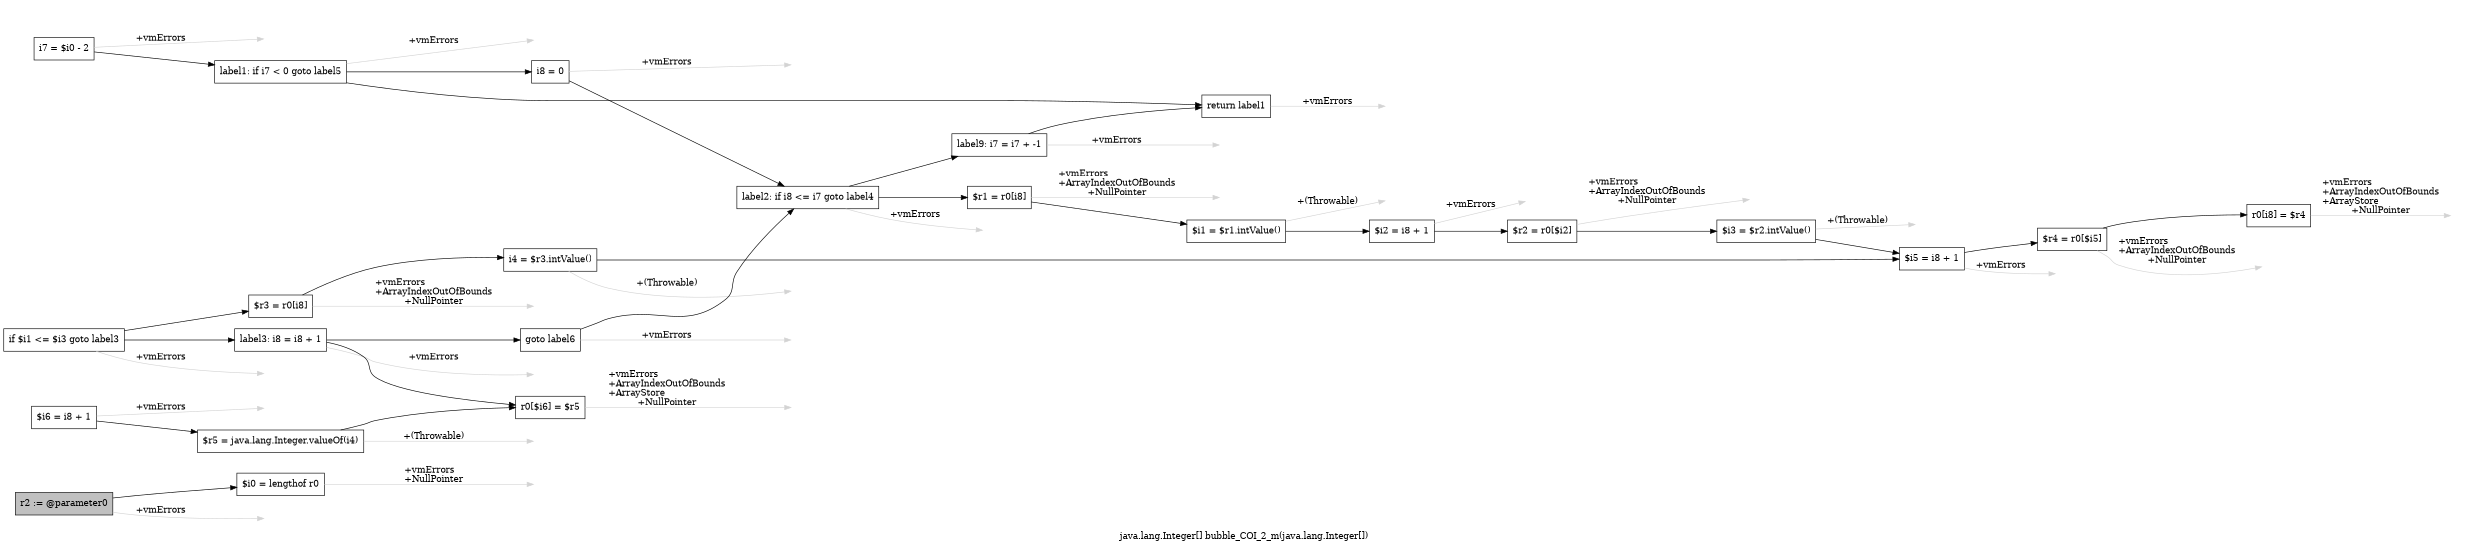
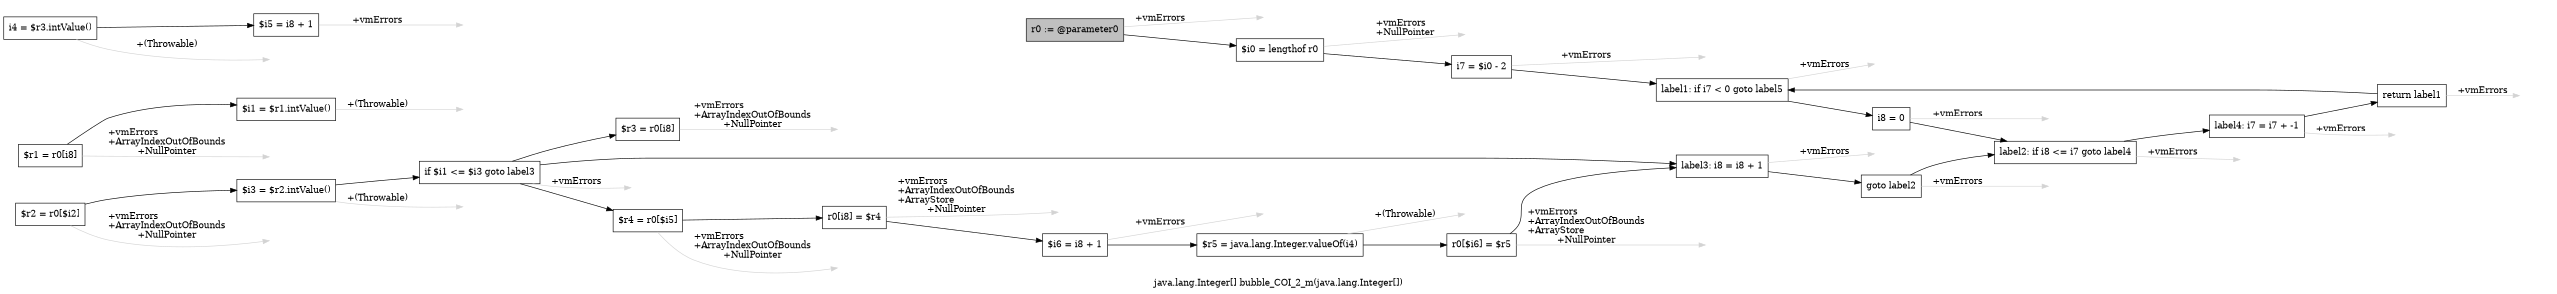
none -> (1384, 59)
(771, 101) -> (2086, 90)
(999, 145) -> (2257, 126)
(920, 198) -> none
none -> (961, 231)
(1402, 231) -> none
(1854, 246) -> (374, 181)
(1998, 248) -> (564, 196)
(397, 263) -> none
(550, 340) -> (1891, 186)
(410, 390) -> (1575, 178)
(64, 504) -> (1075, 30)
